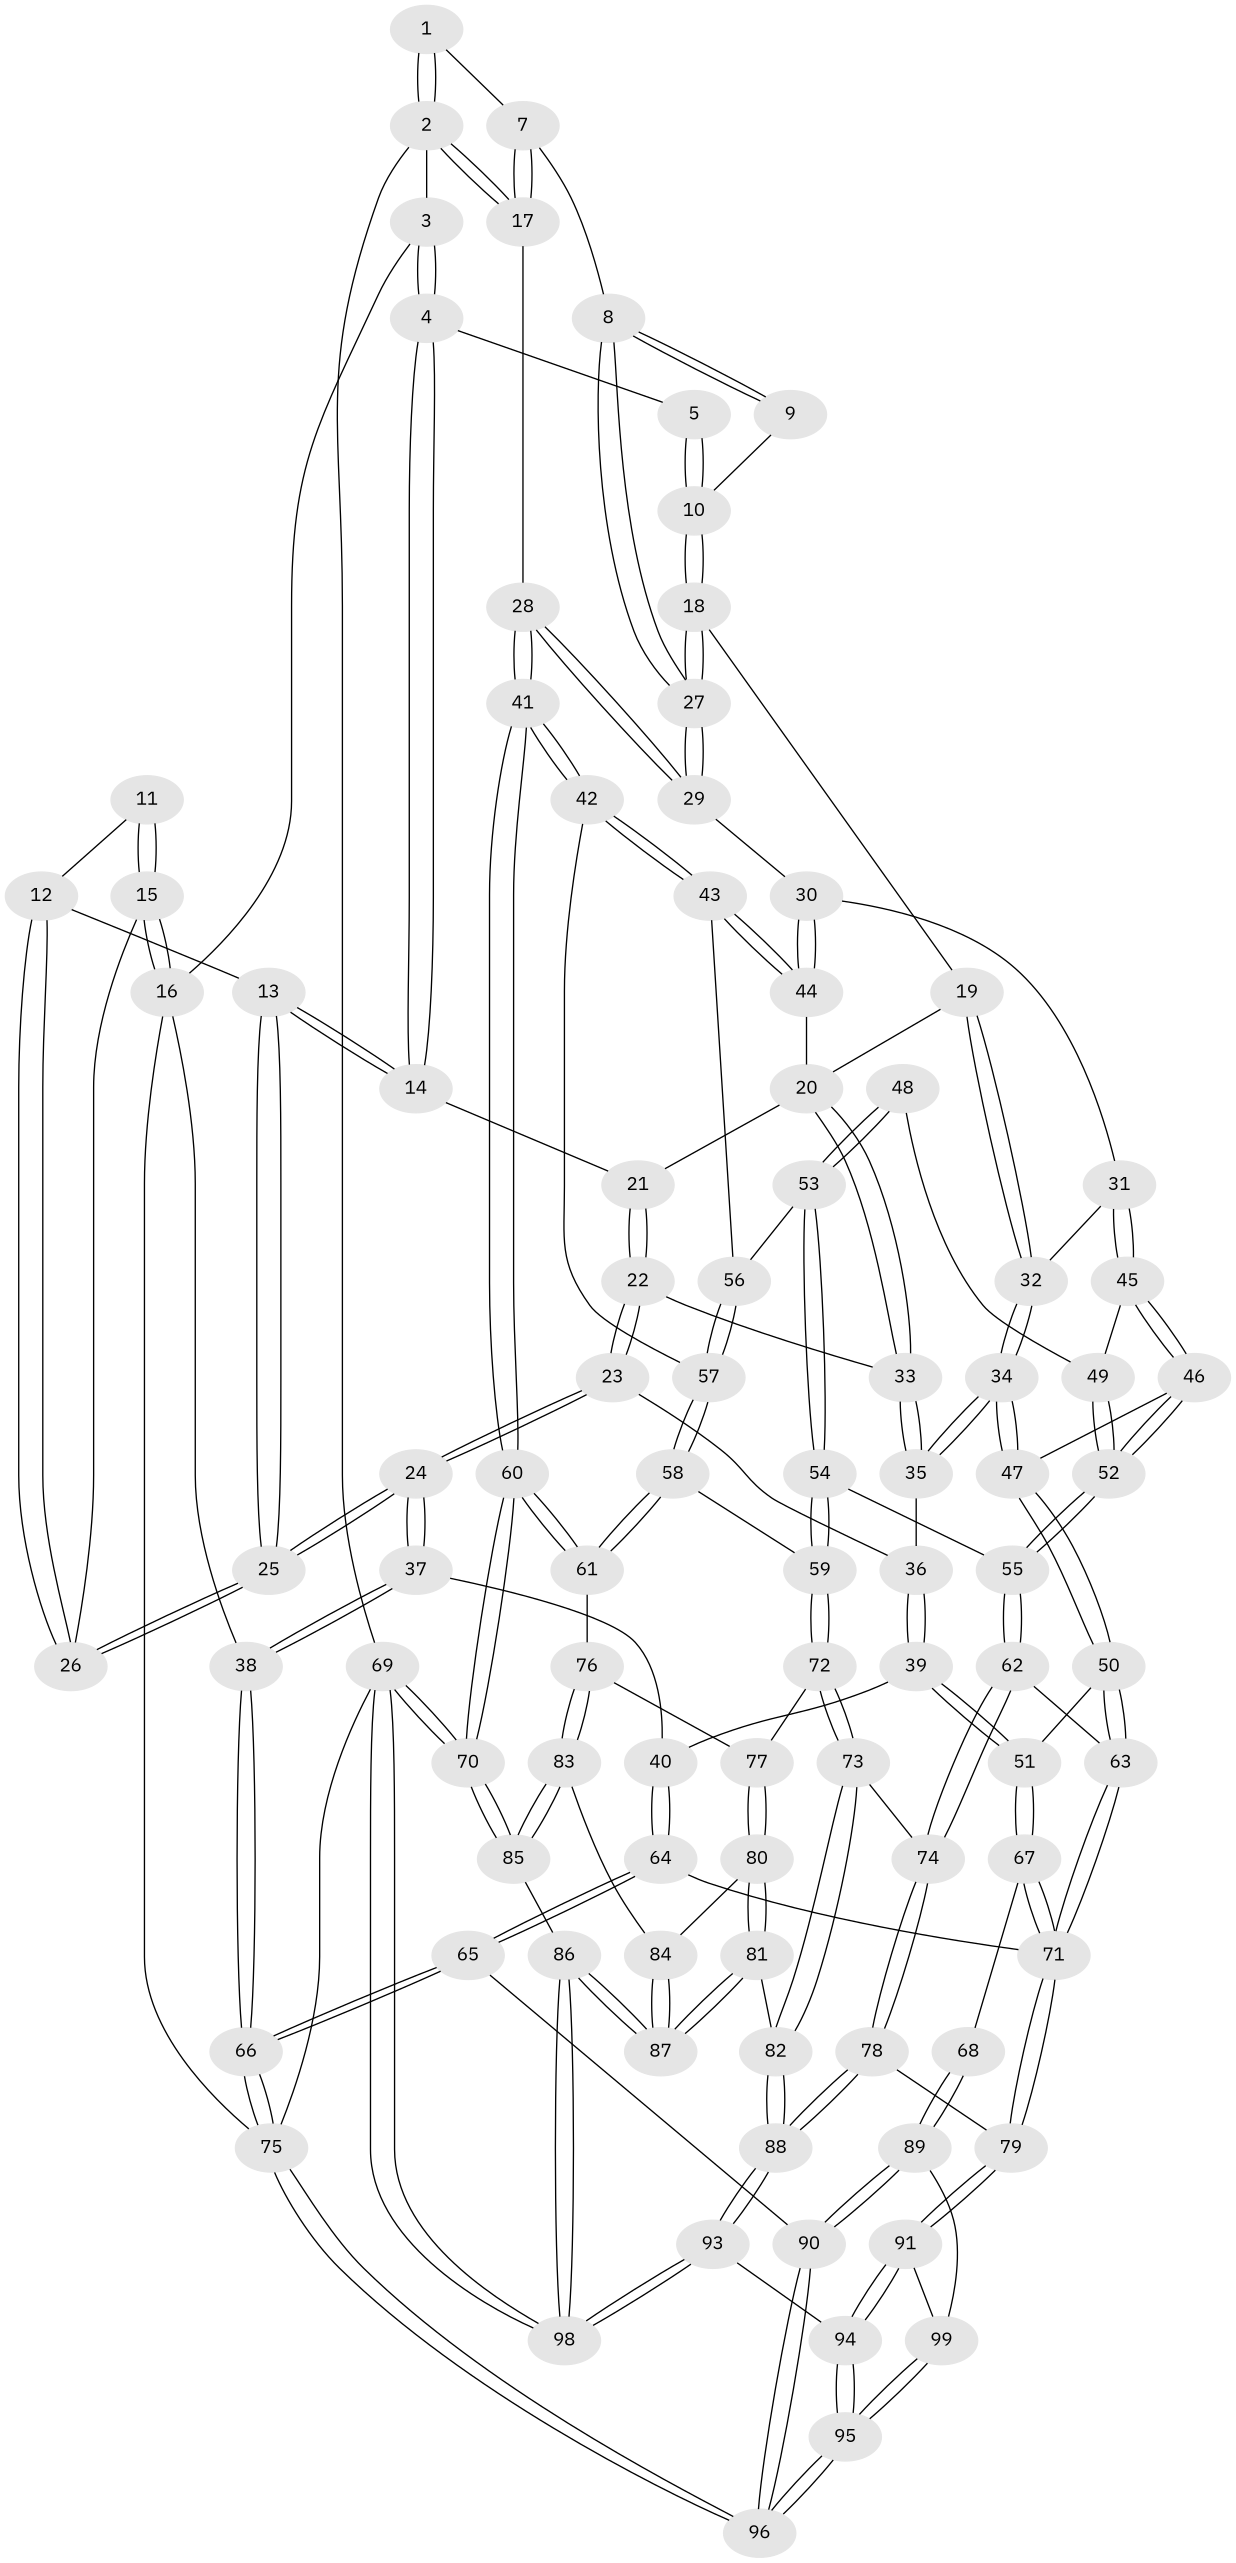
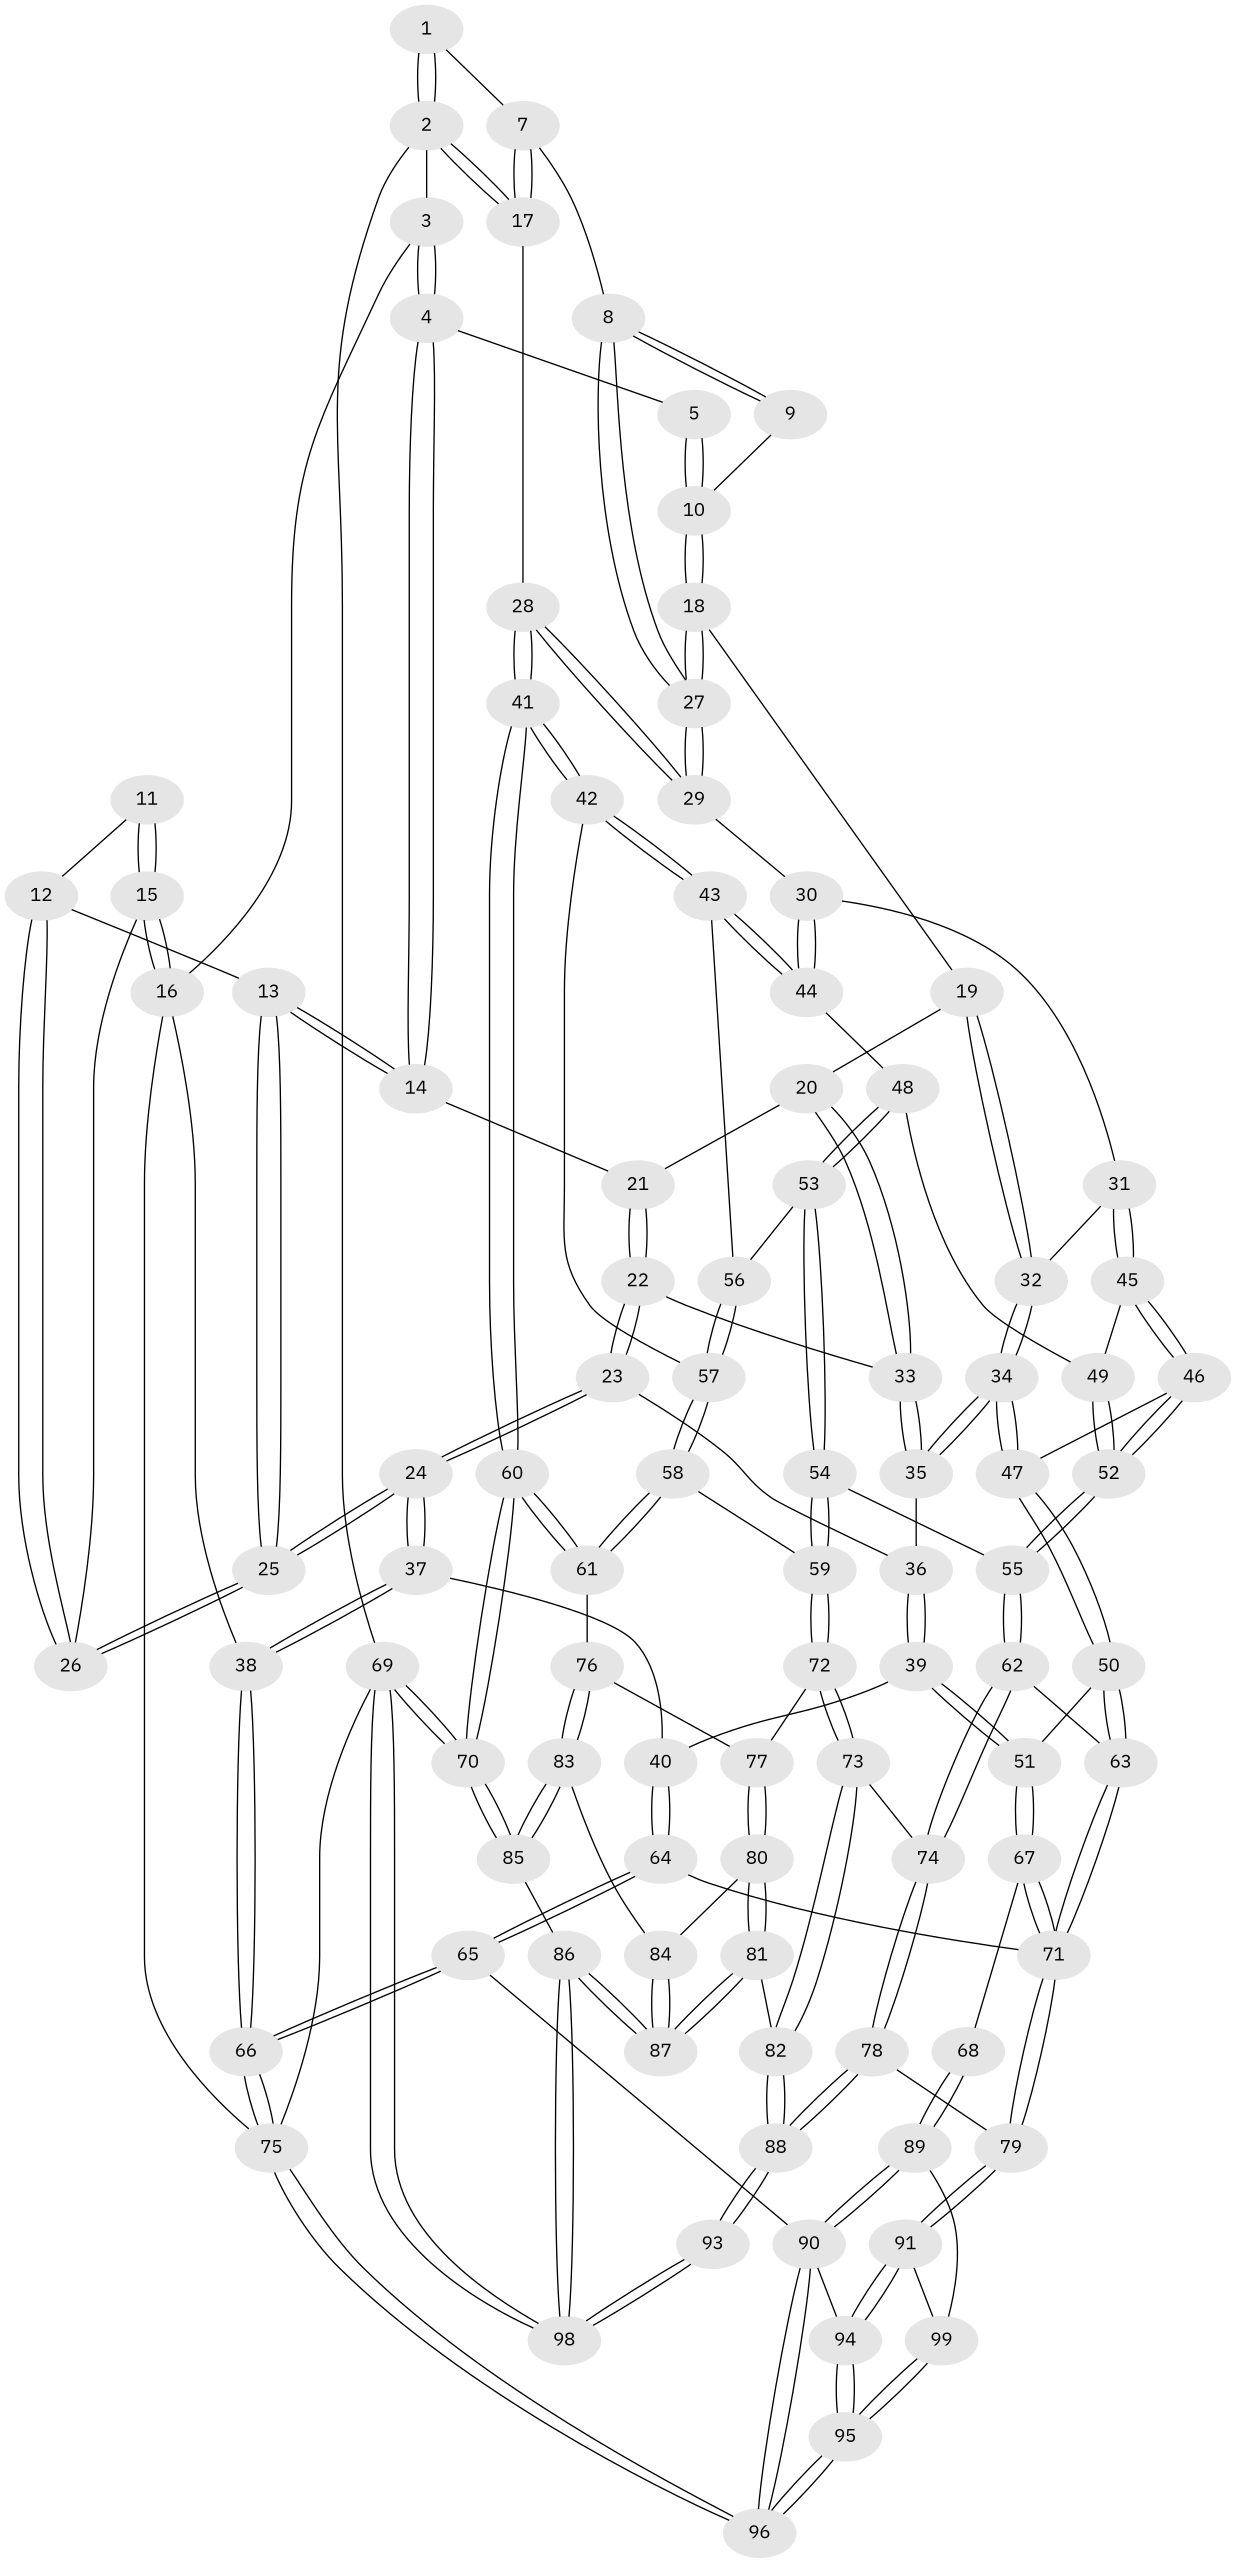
(807, 1041) -> (855, 1040)
(779, 2293) -> (827, 2292)
